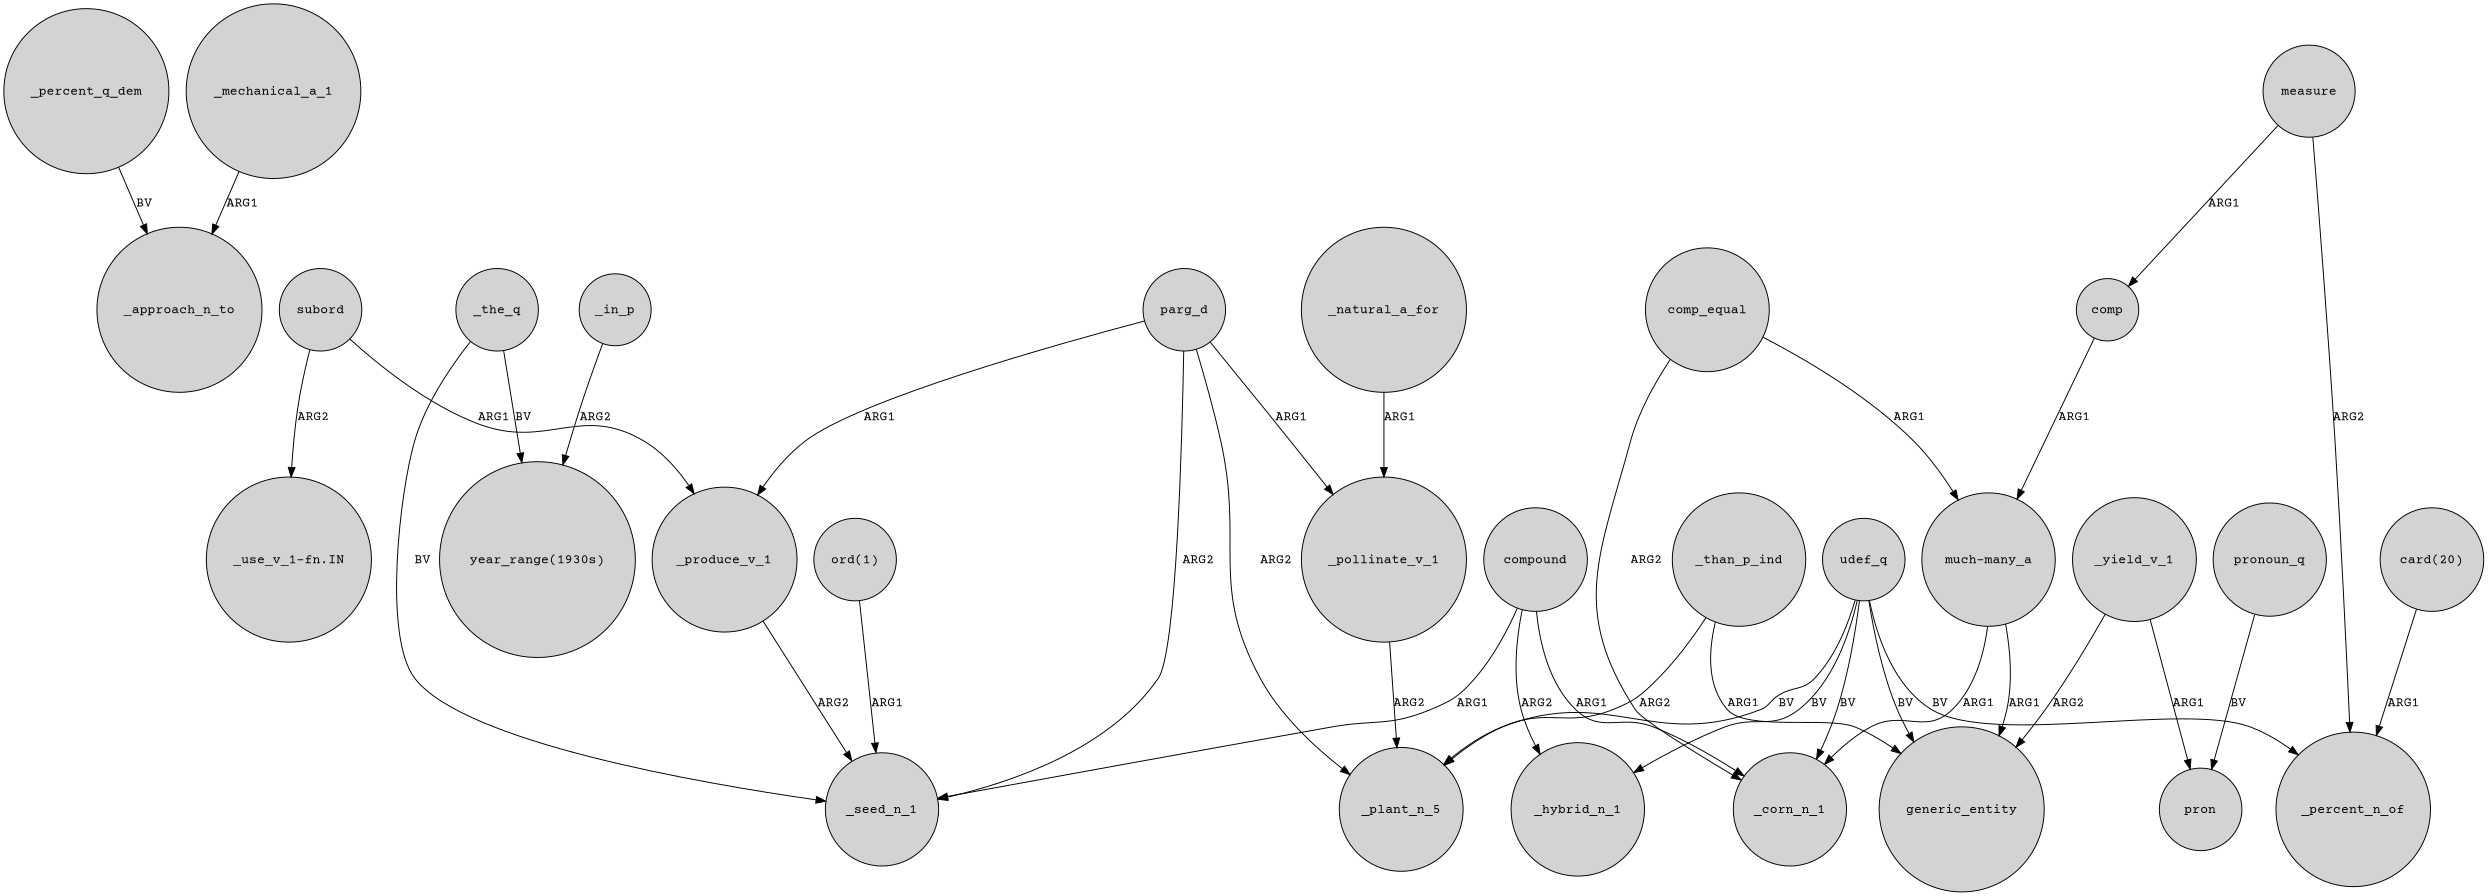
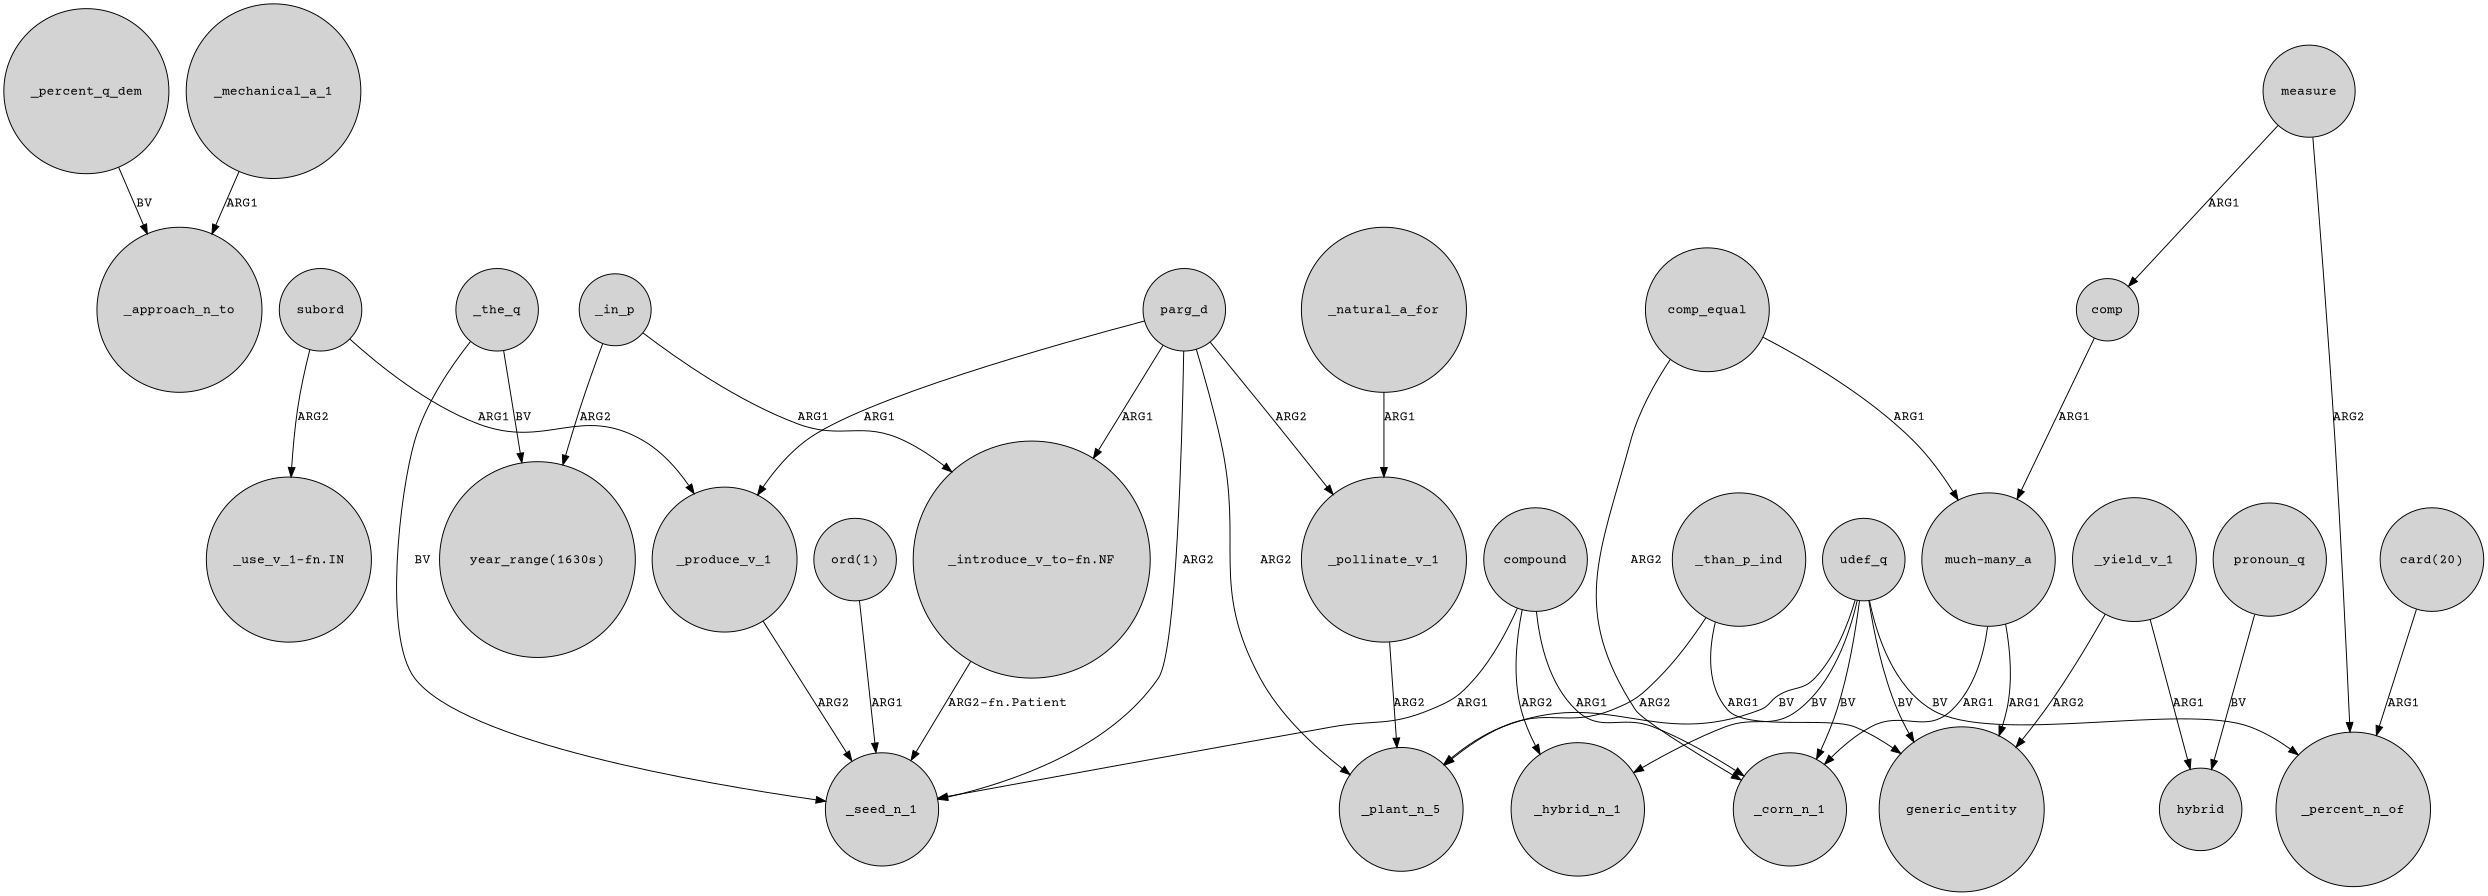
(1292, 417) -> (1292, 417)
(537, 560) -> (537, 560)
none -> (1032, 560)
(2201, 809) -> (2201, 809)
